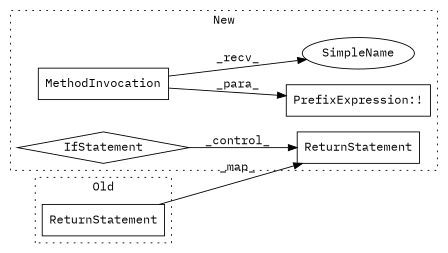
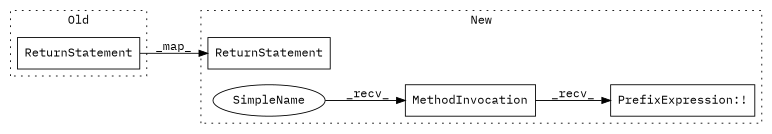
(233, 68) -> (361, 100)
(238, 84) -> (573, 94)
(103, 148) -> none
